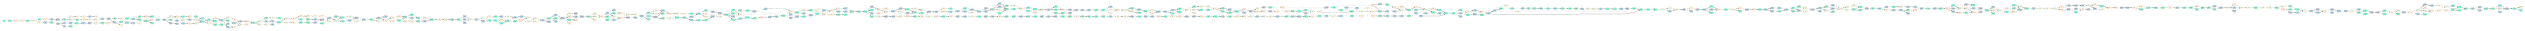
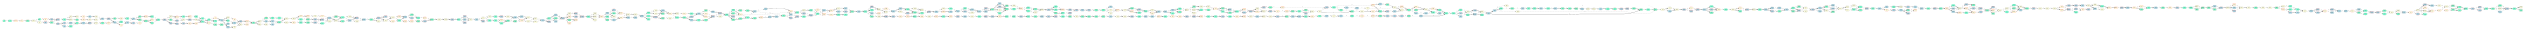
(273, 18) -> (273, 18)
